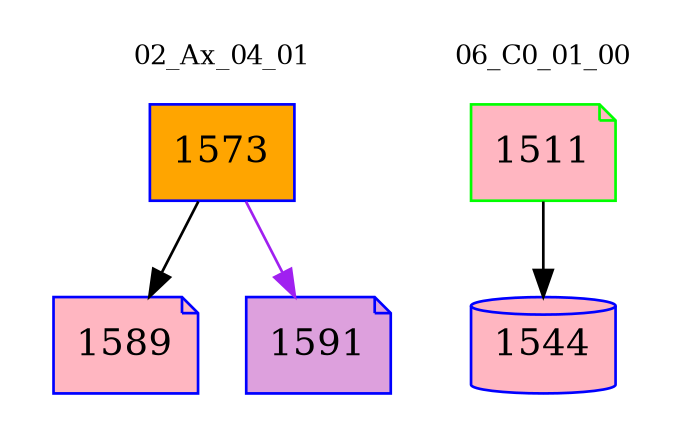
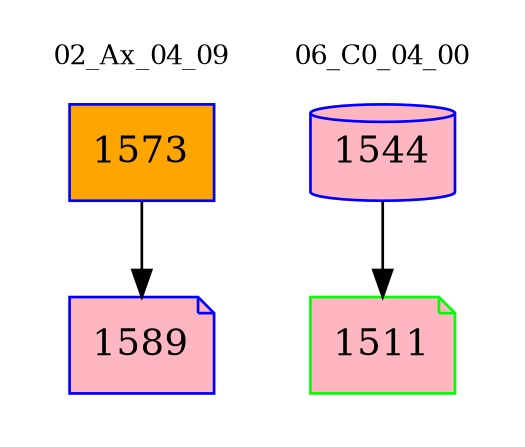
(222, 58) -> (142, 58)
(543, 58) -> (383, 58)
(543, 236) -> (383, 236)
(318, 345) -> none
